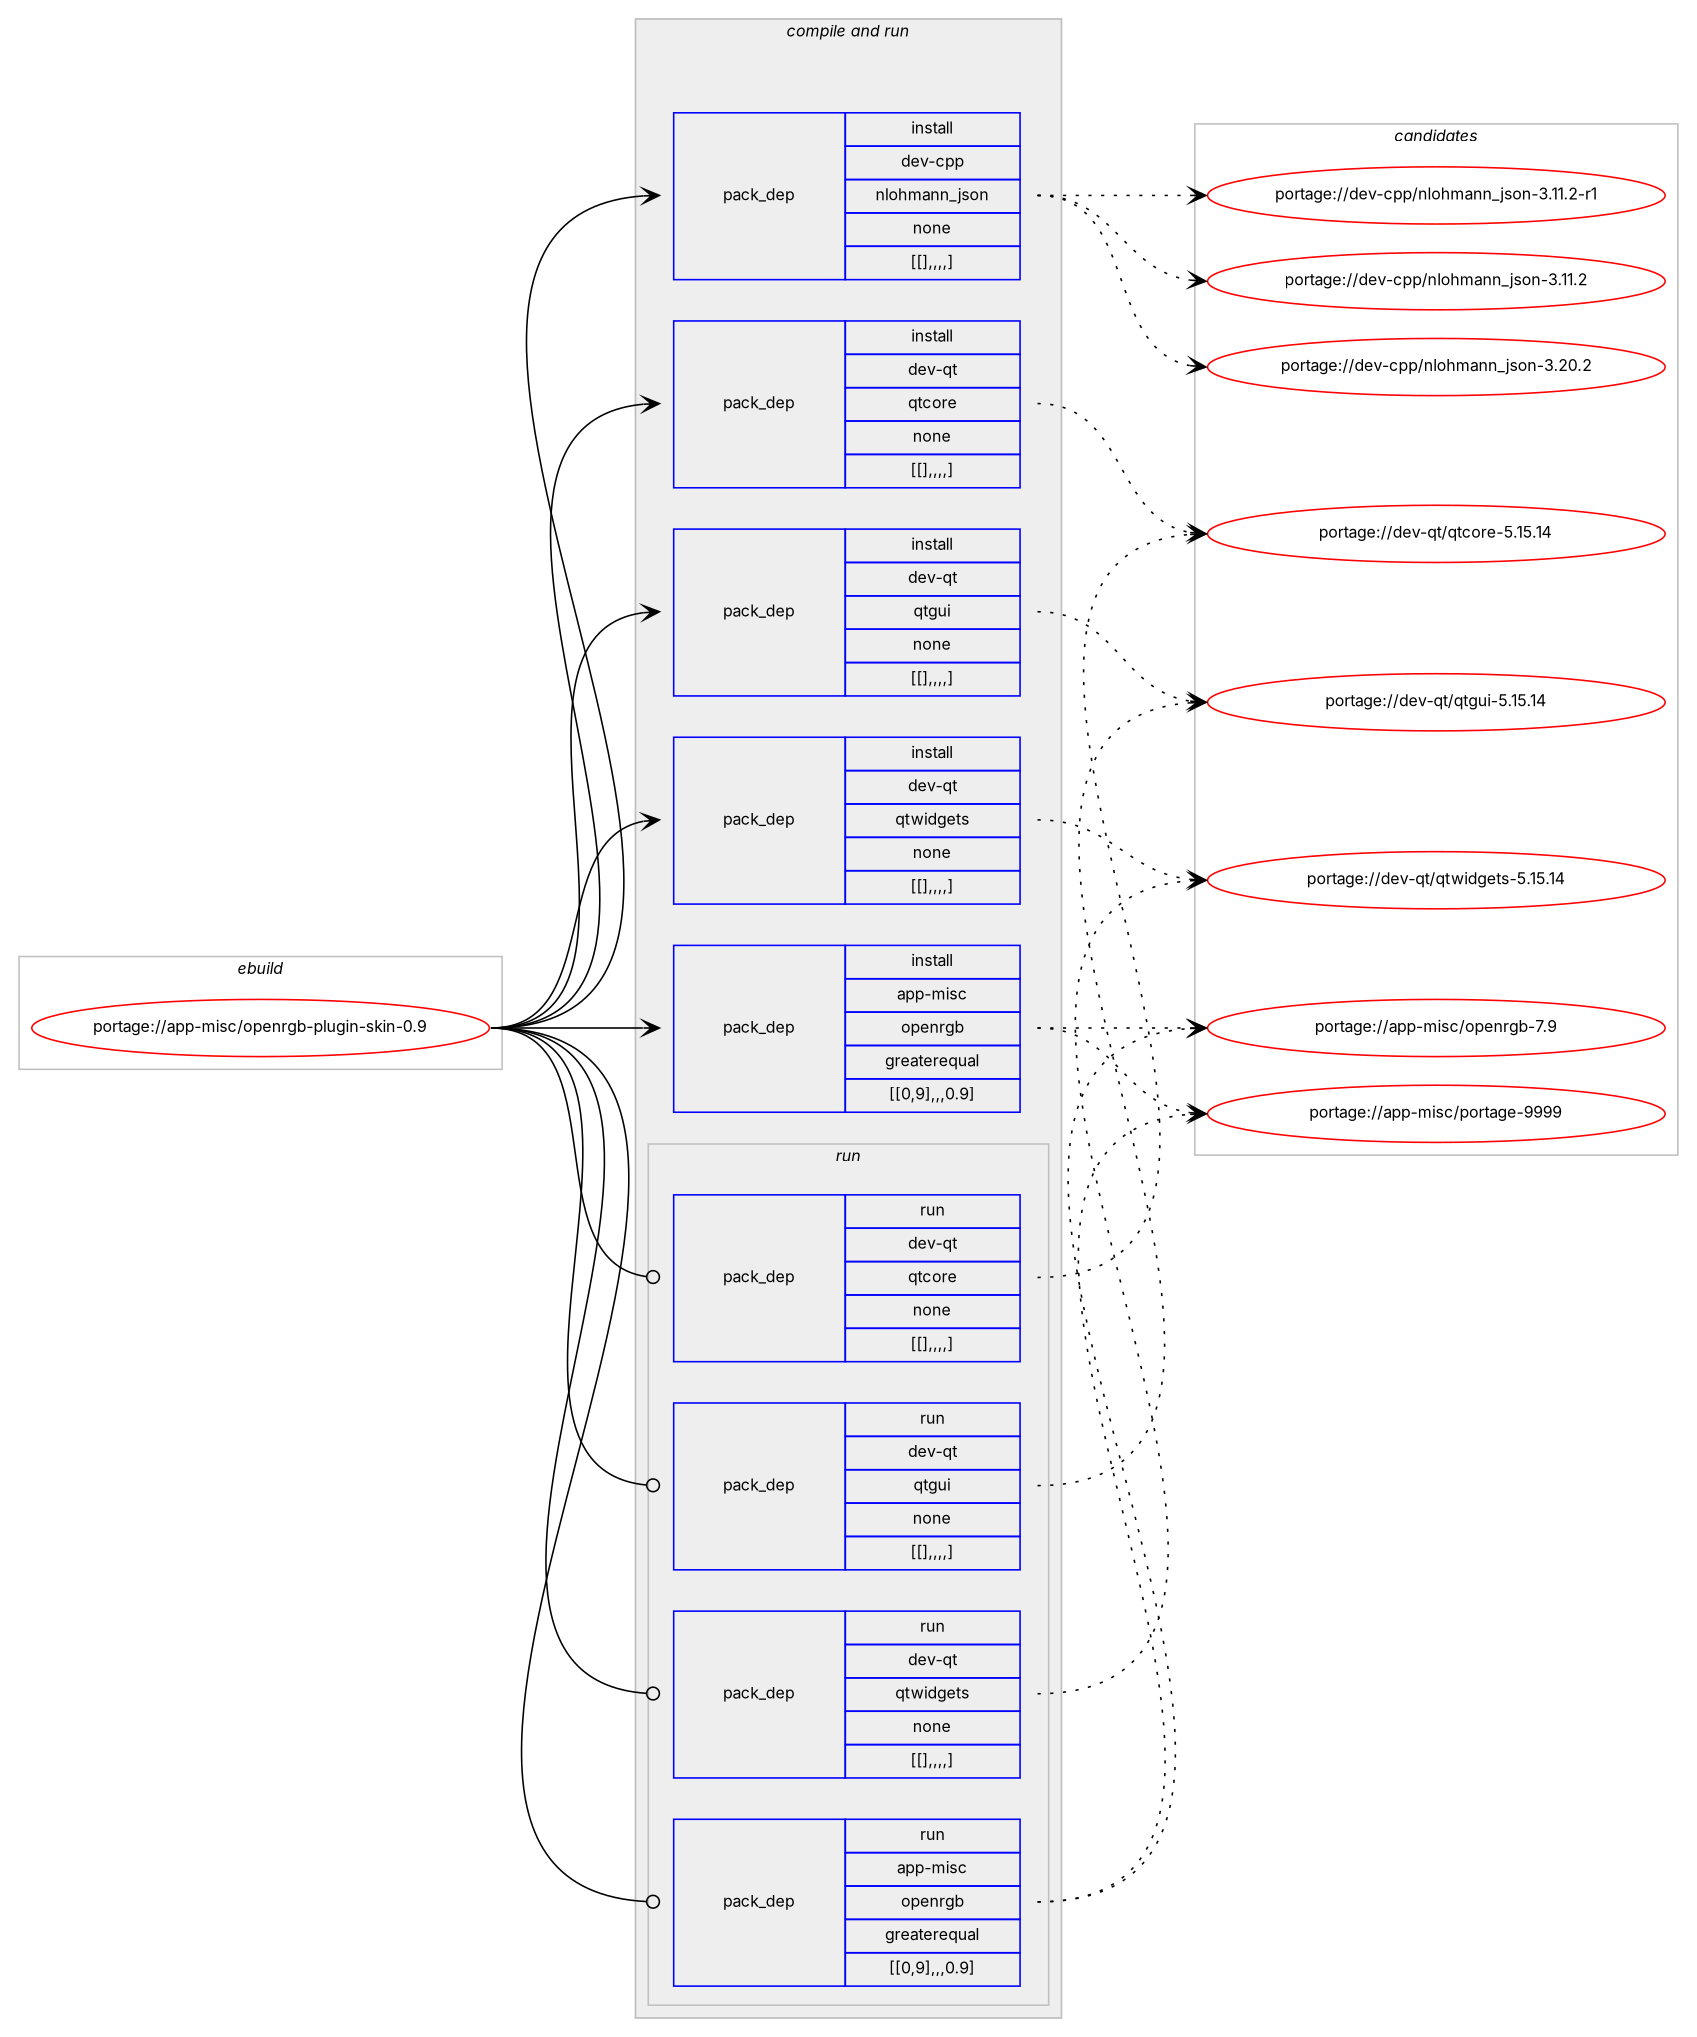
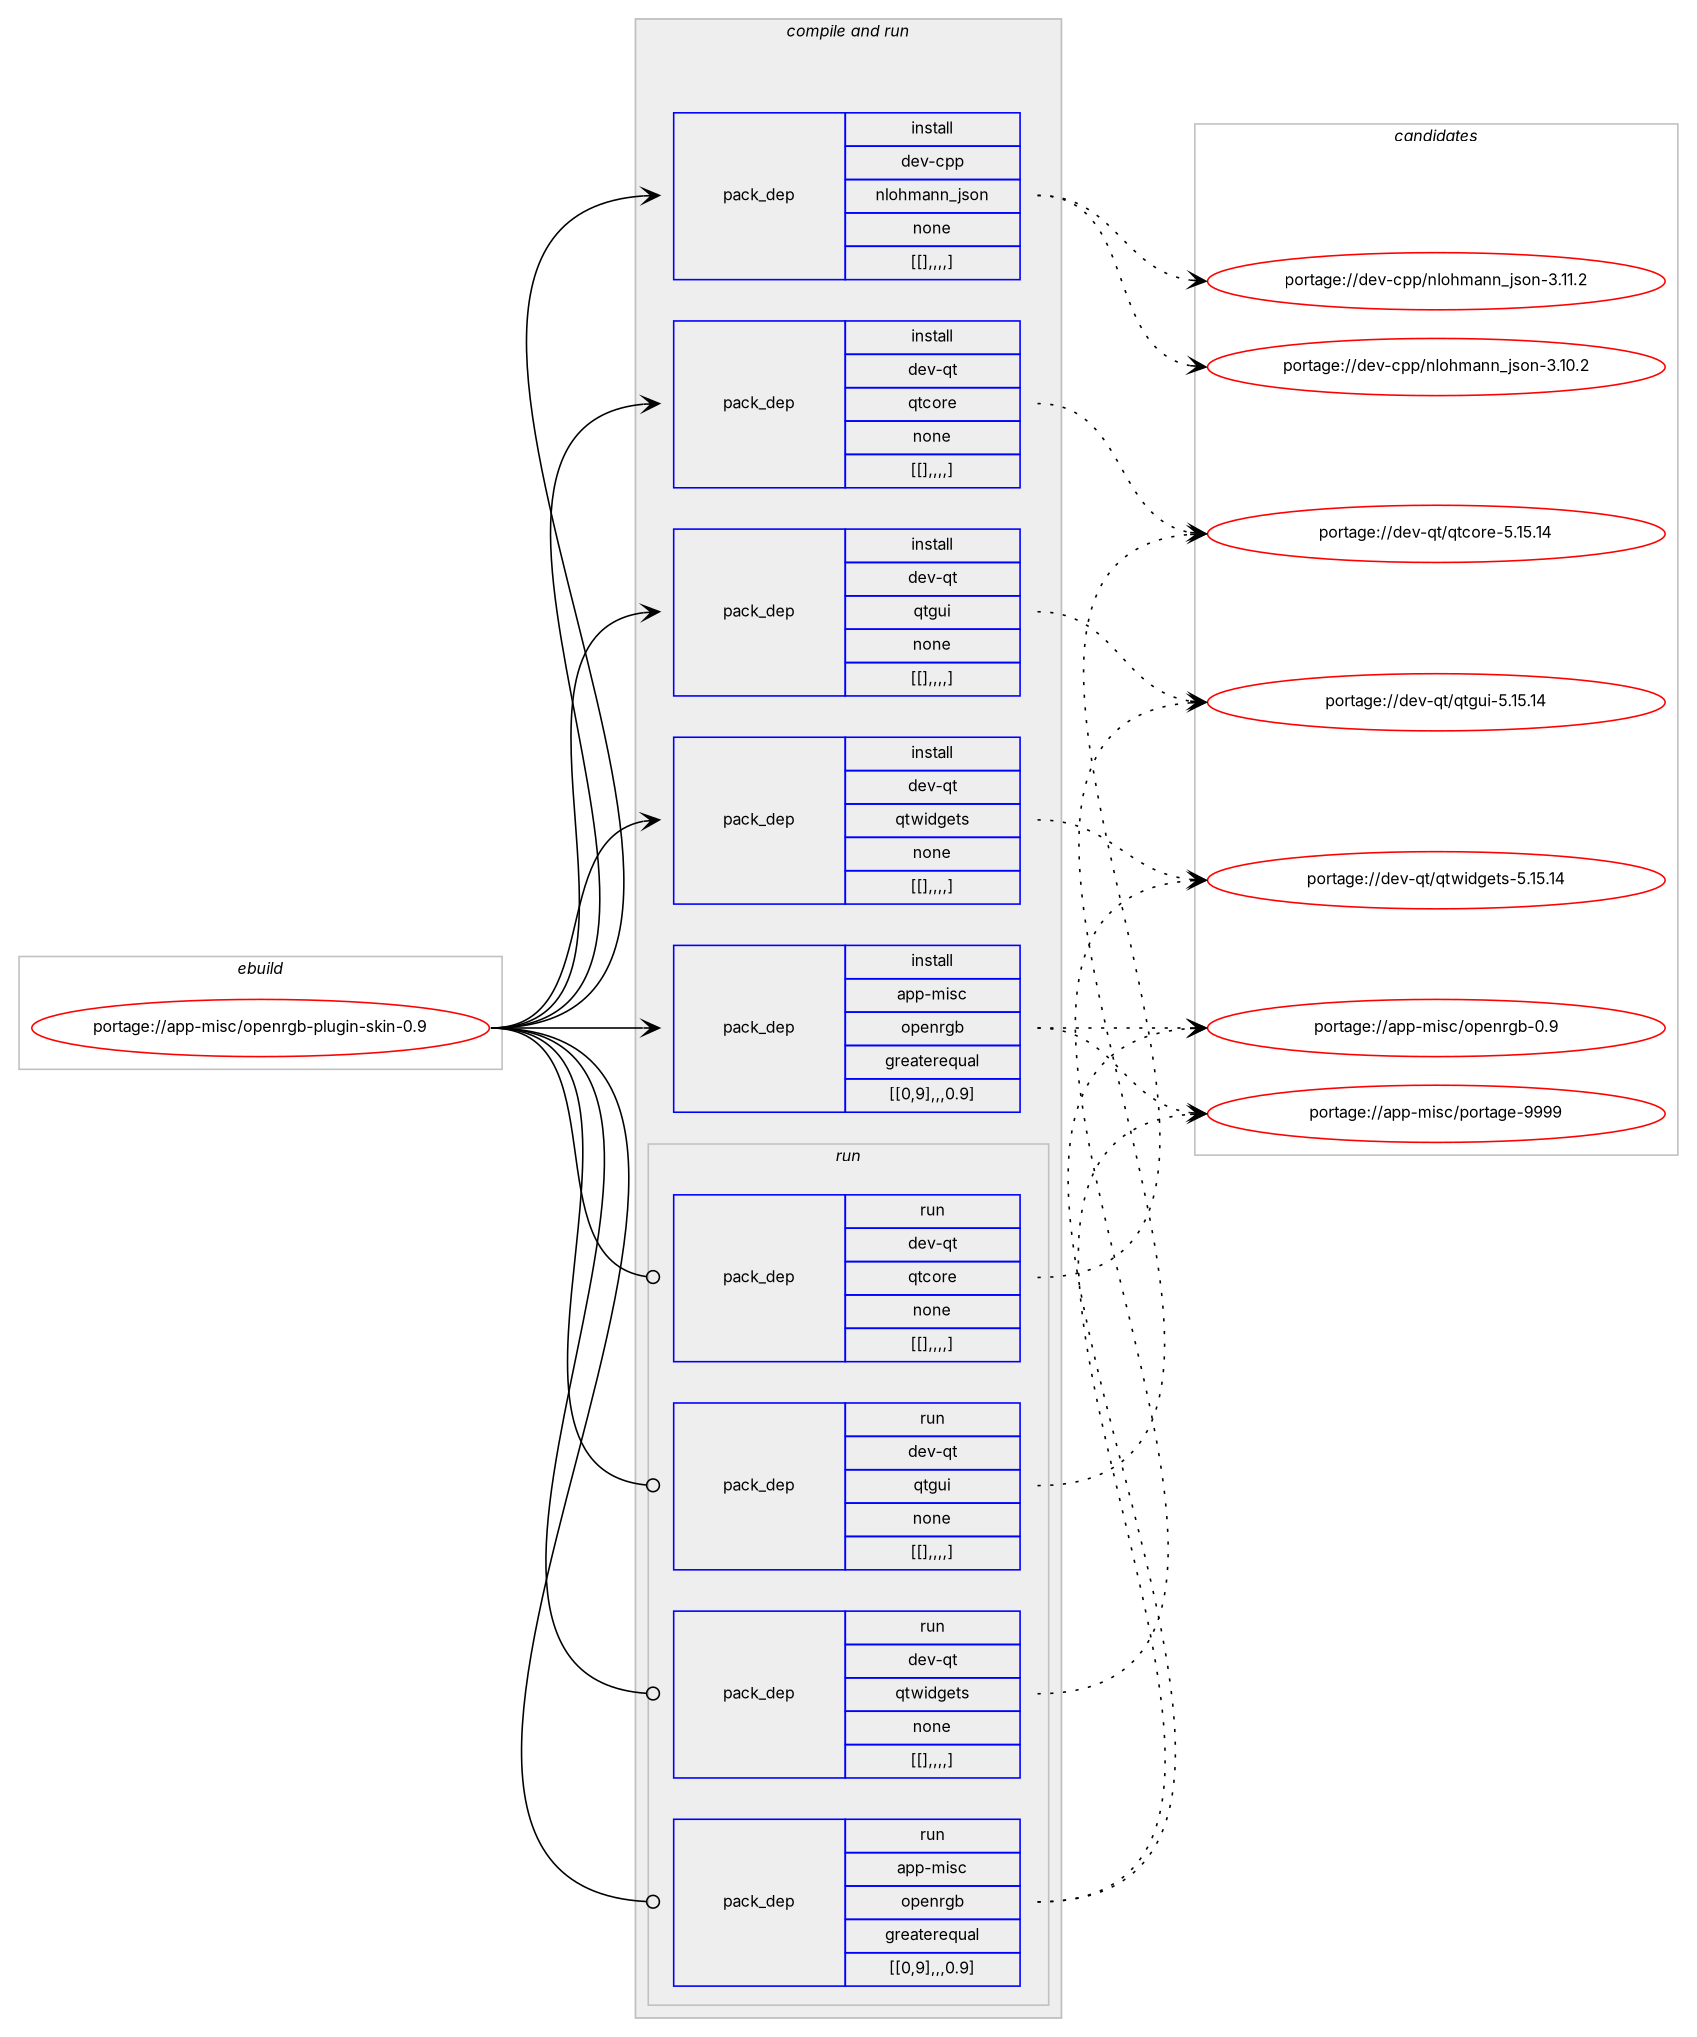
(1436, 195) -> none
(1436, 367) -> (1436, 367)
(1436, 1028) -> (1436, 1028)
